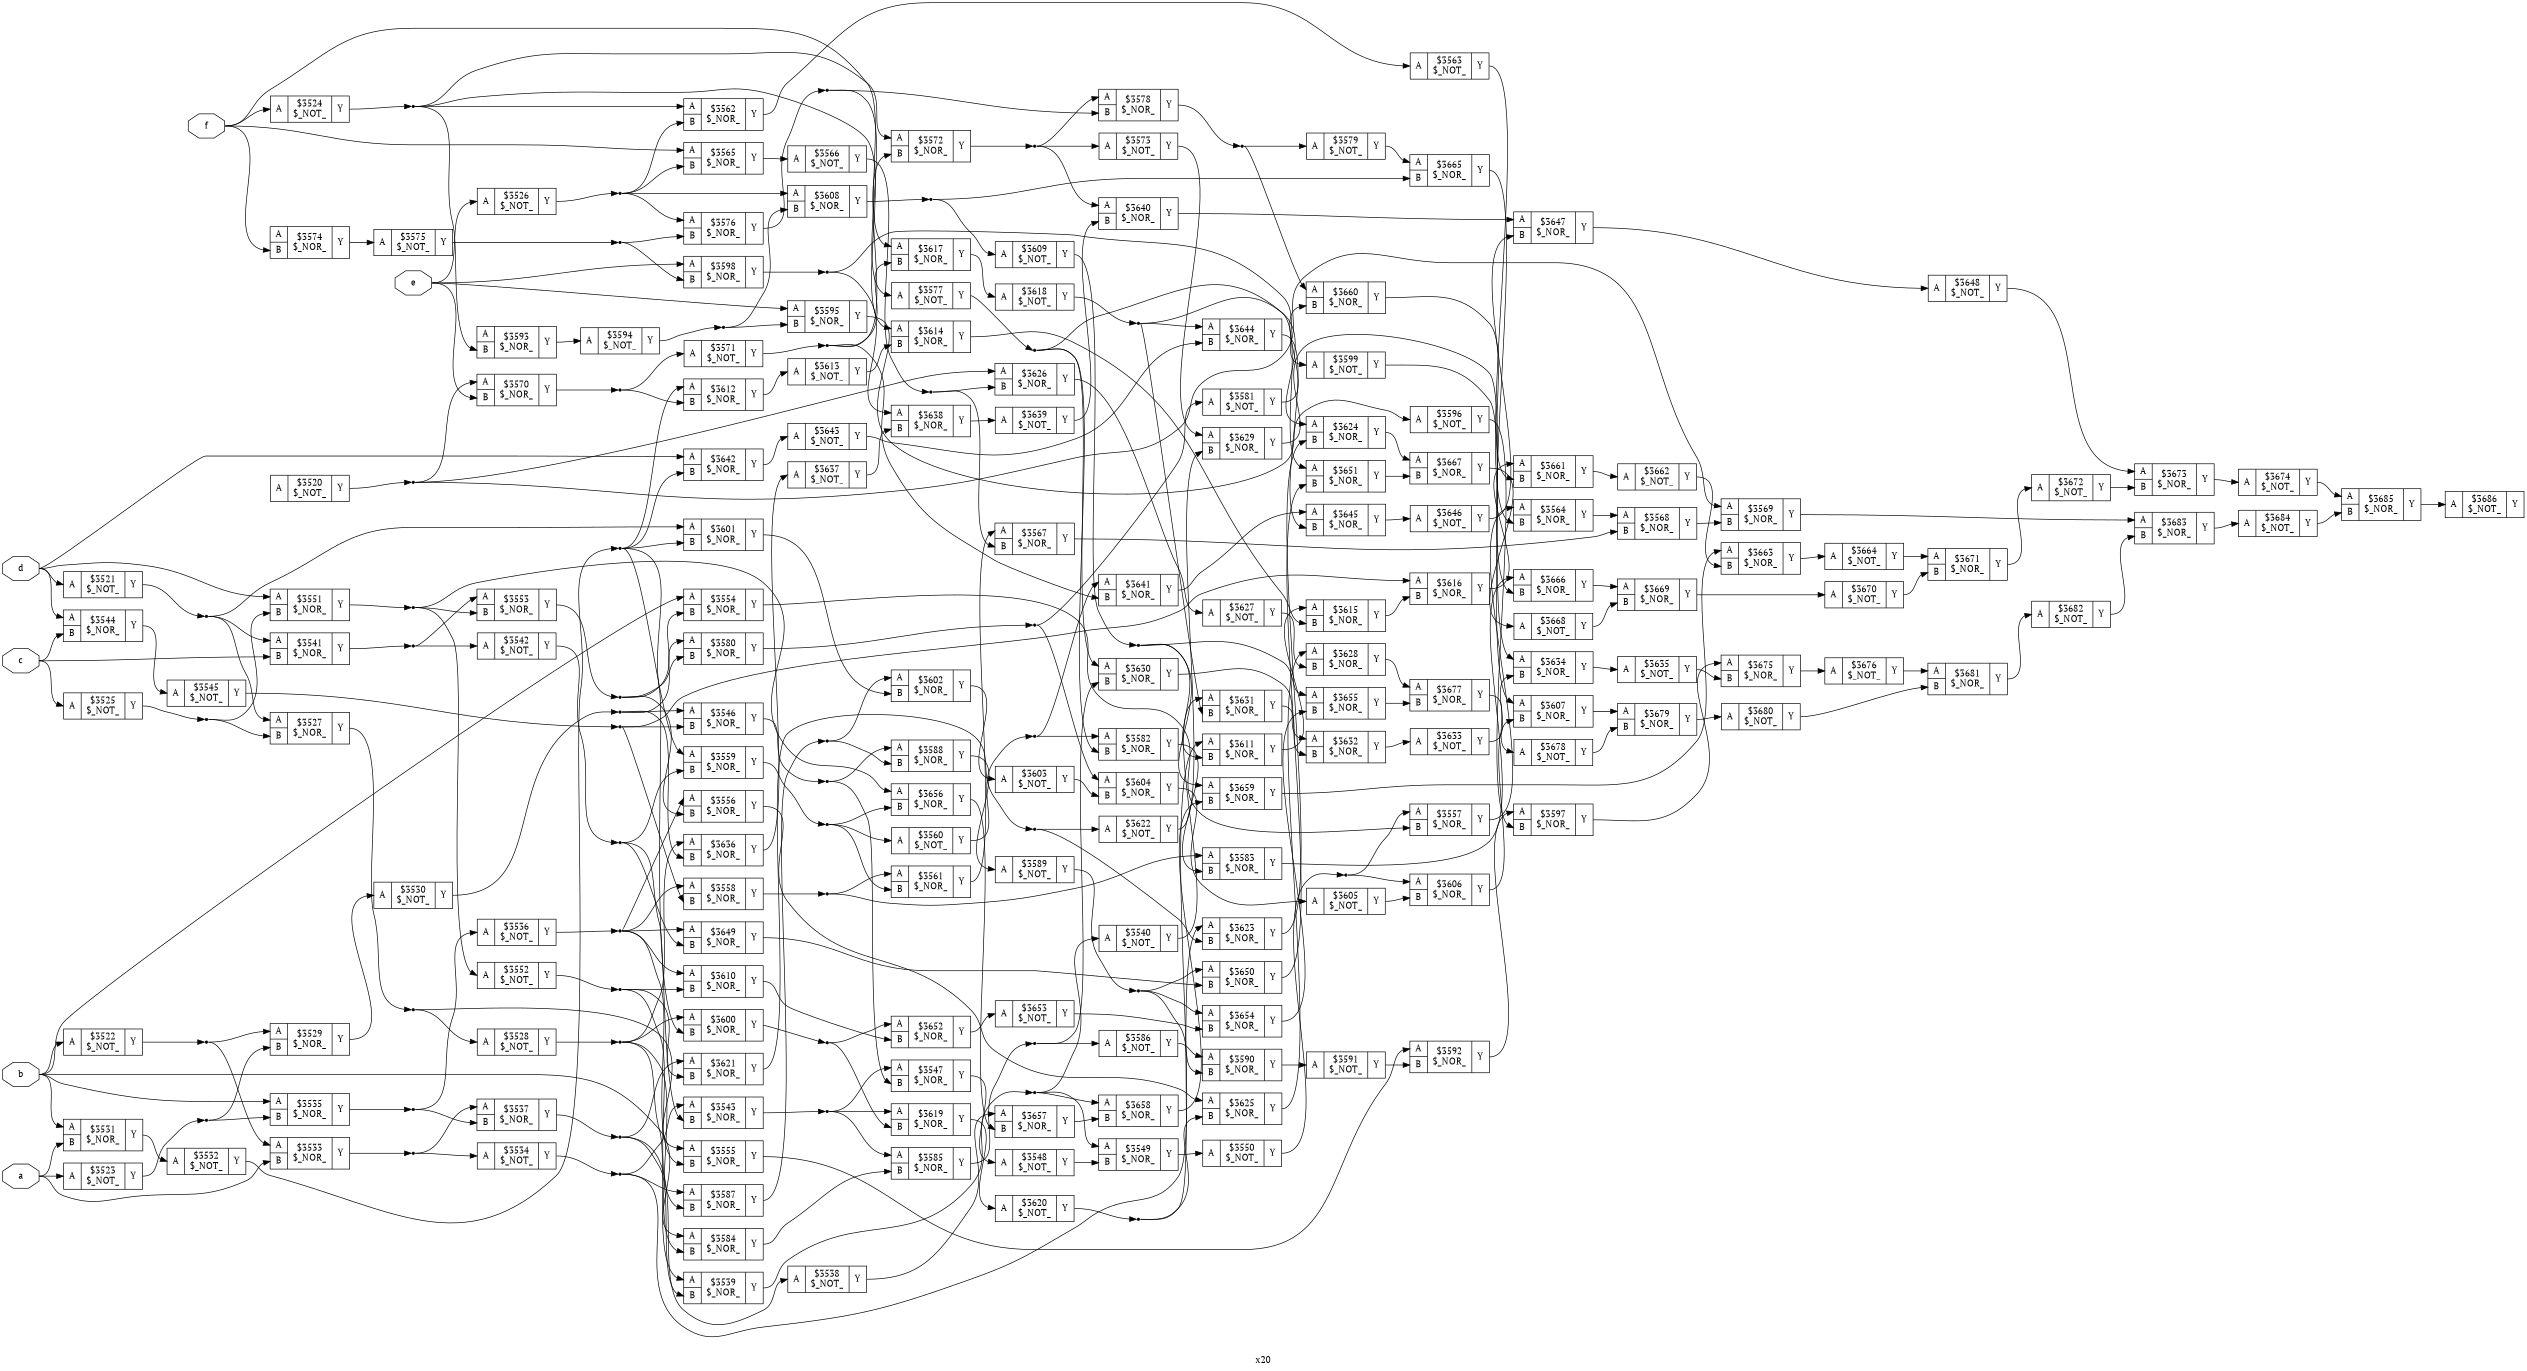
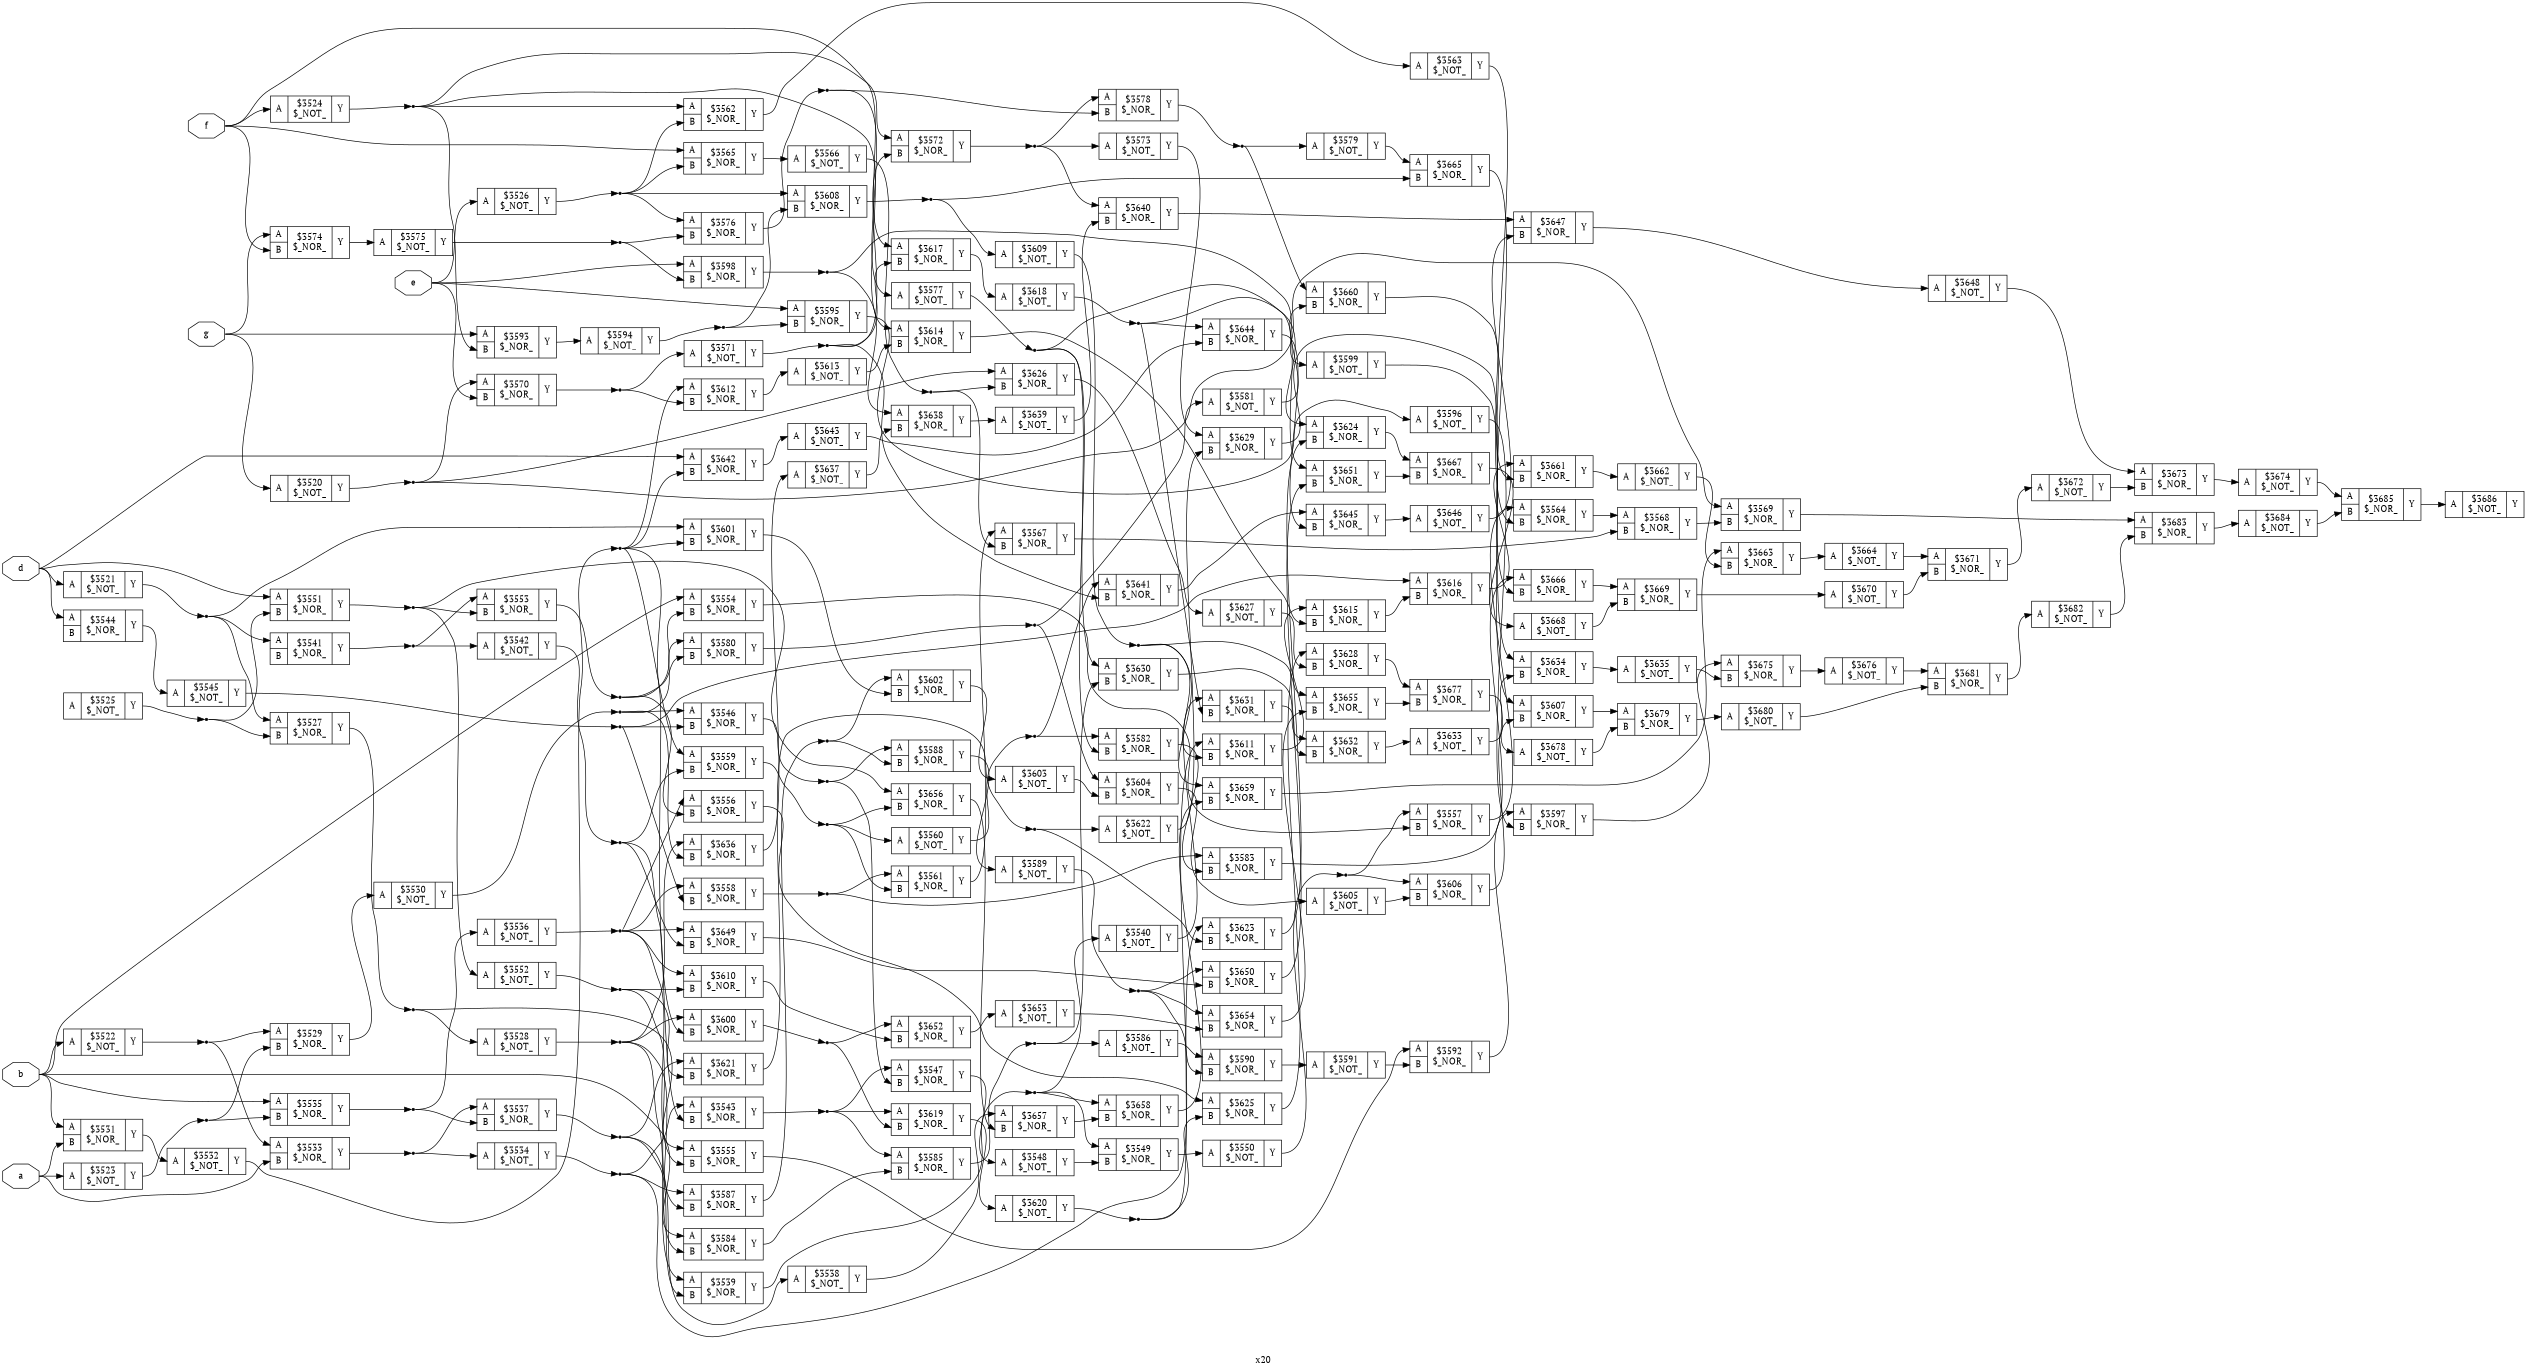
none -> (206, 334)
(21, 661) -> none
